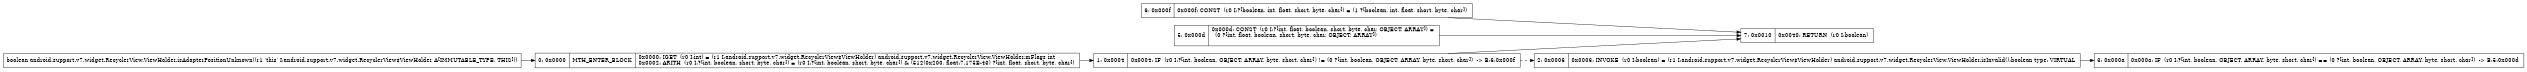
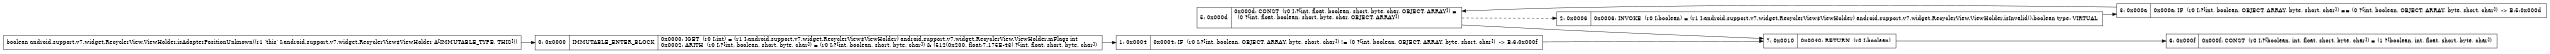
none -> (1791, 5)
(1592, 25) -> (2029, 41)
(602, 60) -> (614, 42)
(1525, 60) -> (1507, 18)
